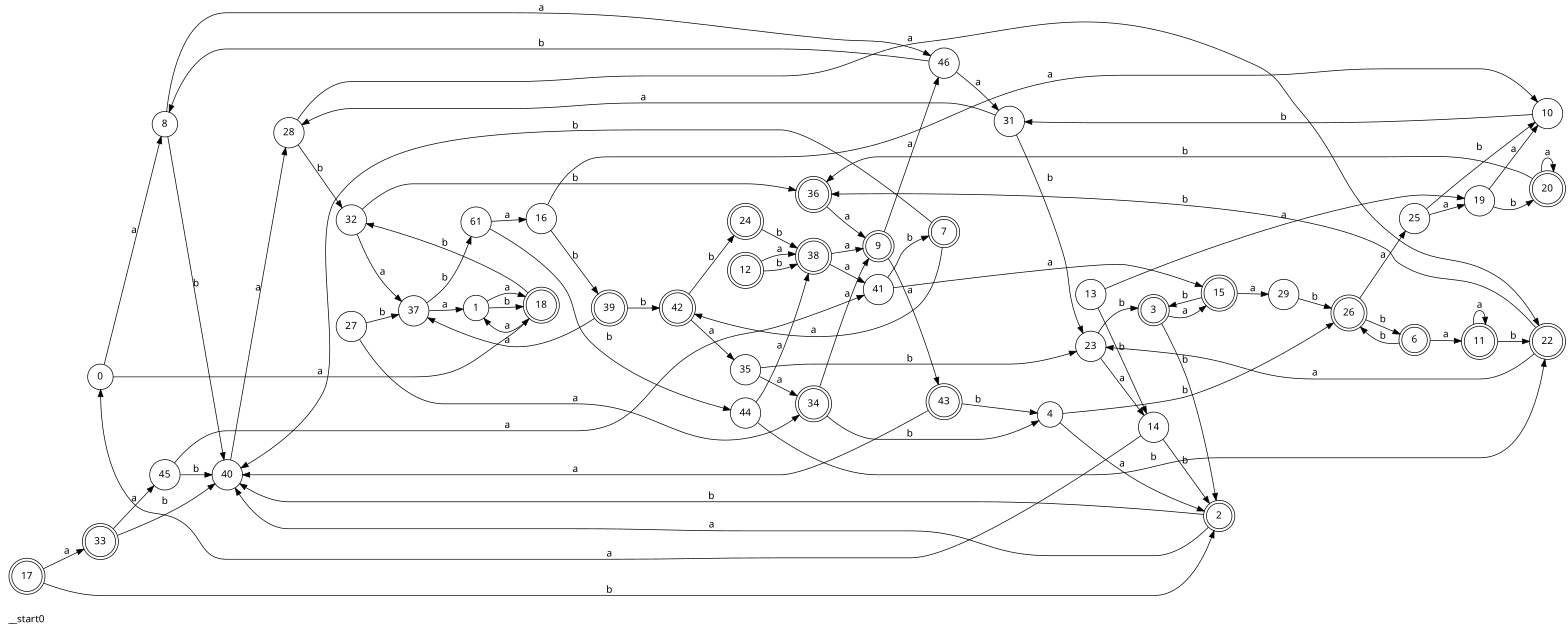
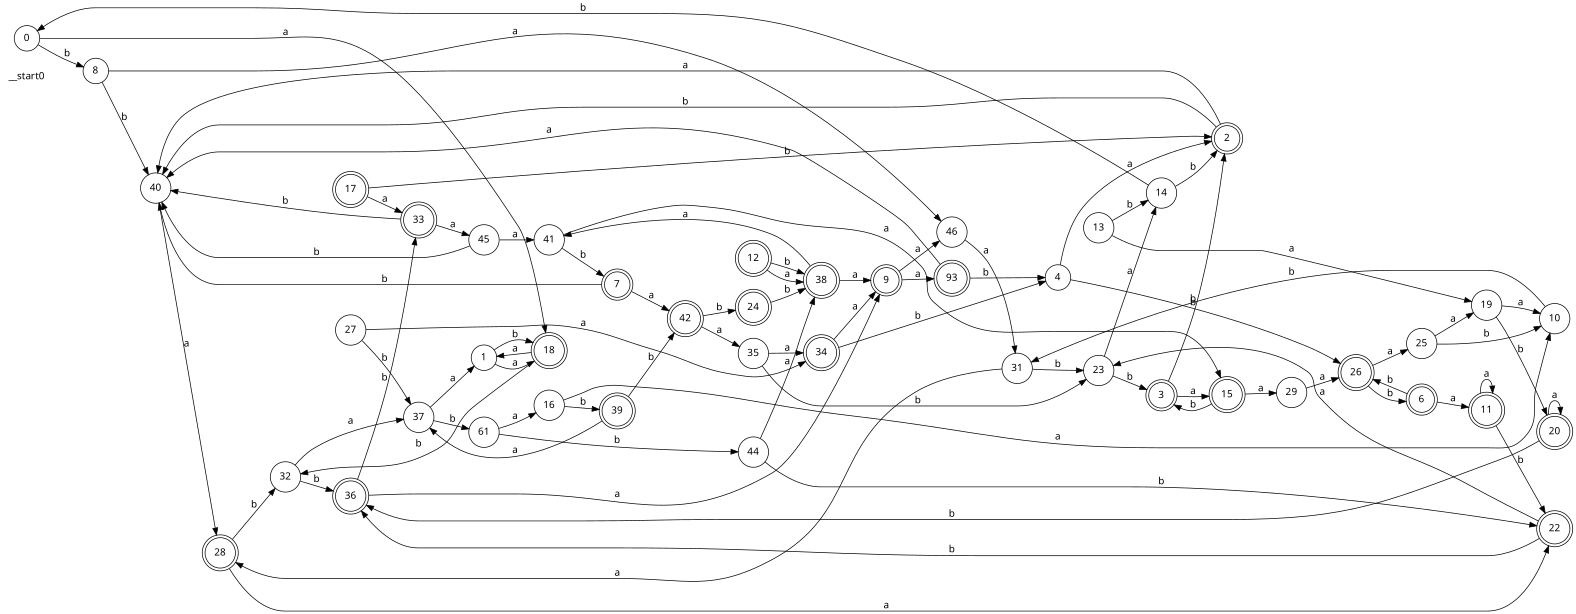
(536, 49) -> none
(289, 133) -> (220, 553)
(134, 230) -> (67, 54)
(1315, 297) -> (1322, 377)
none -> (393, 364)
(944, 402) -> (952, 278)
(609, 554) -> (583, 8)
